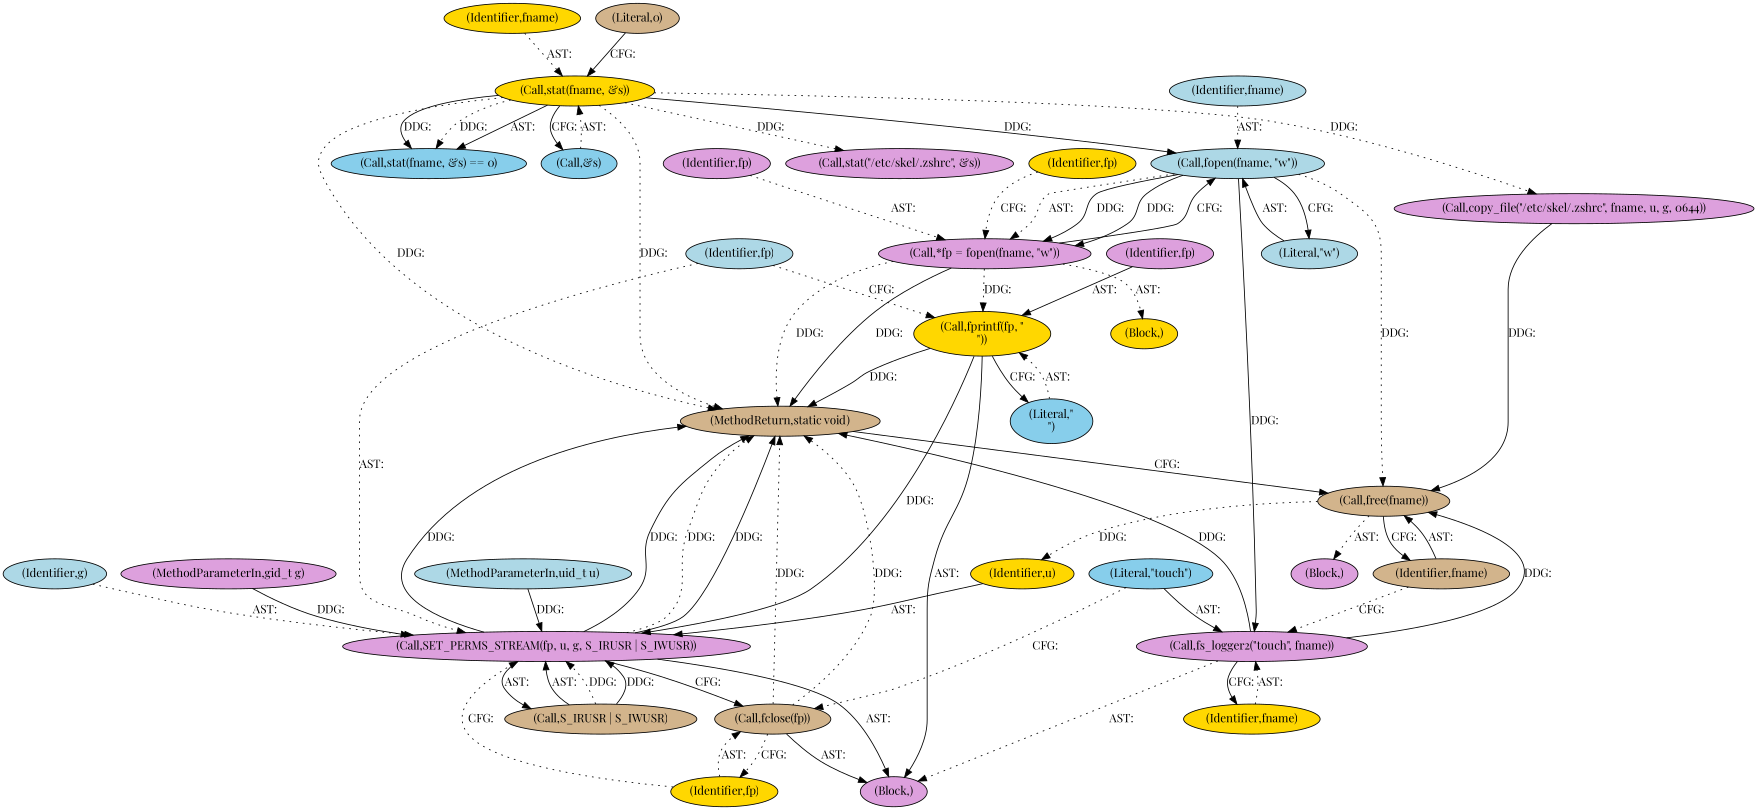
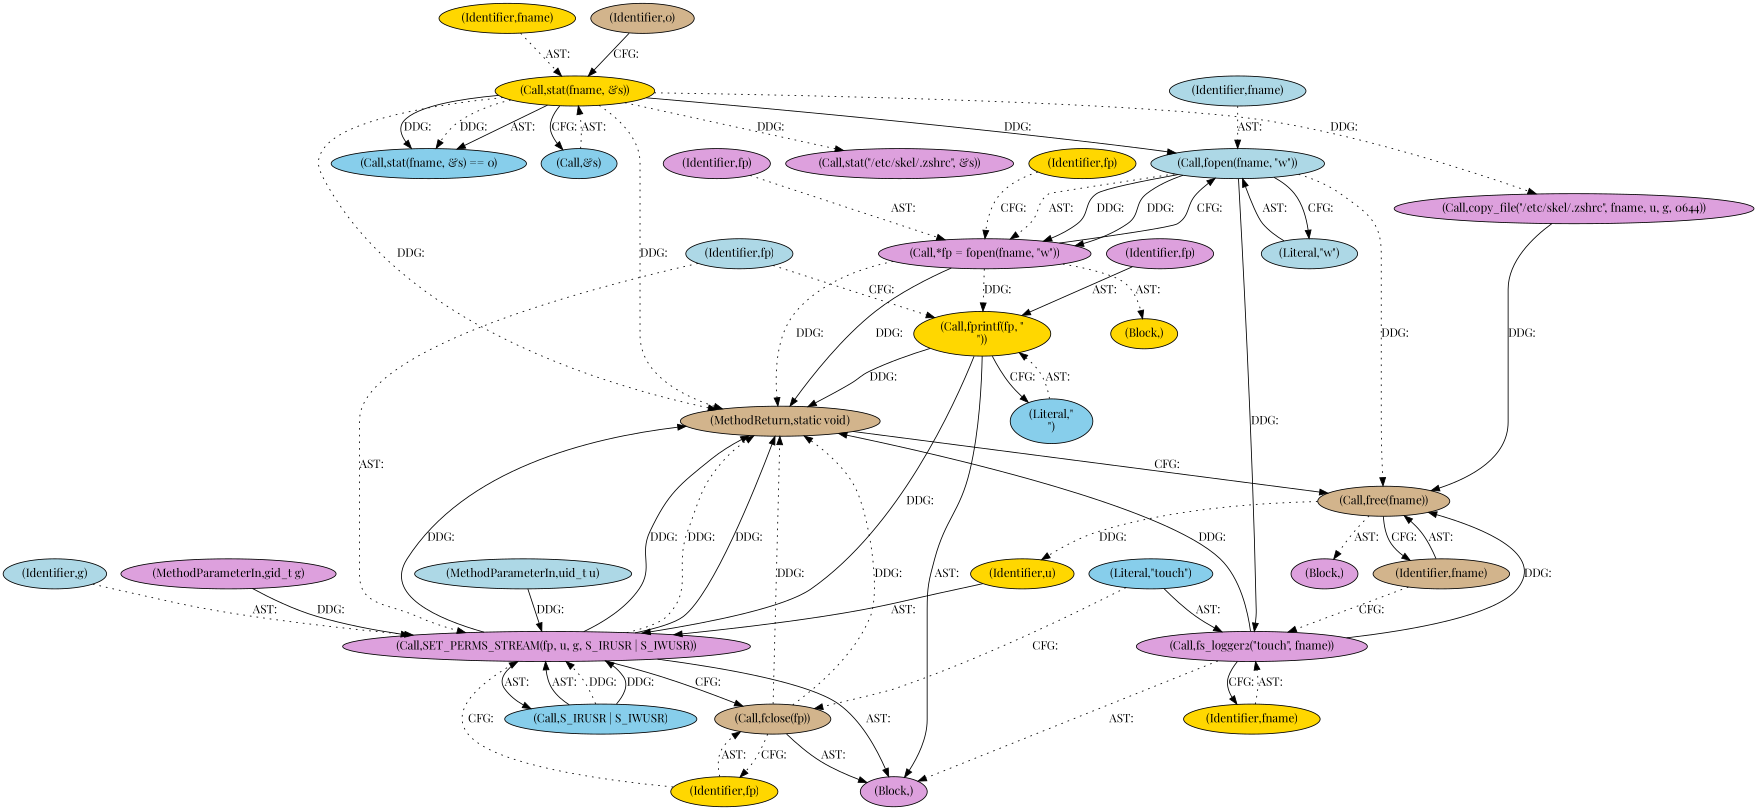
(638, 18) -> (643, 18)
(601, 719) -> (601, 719)
